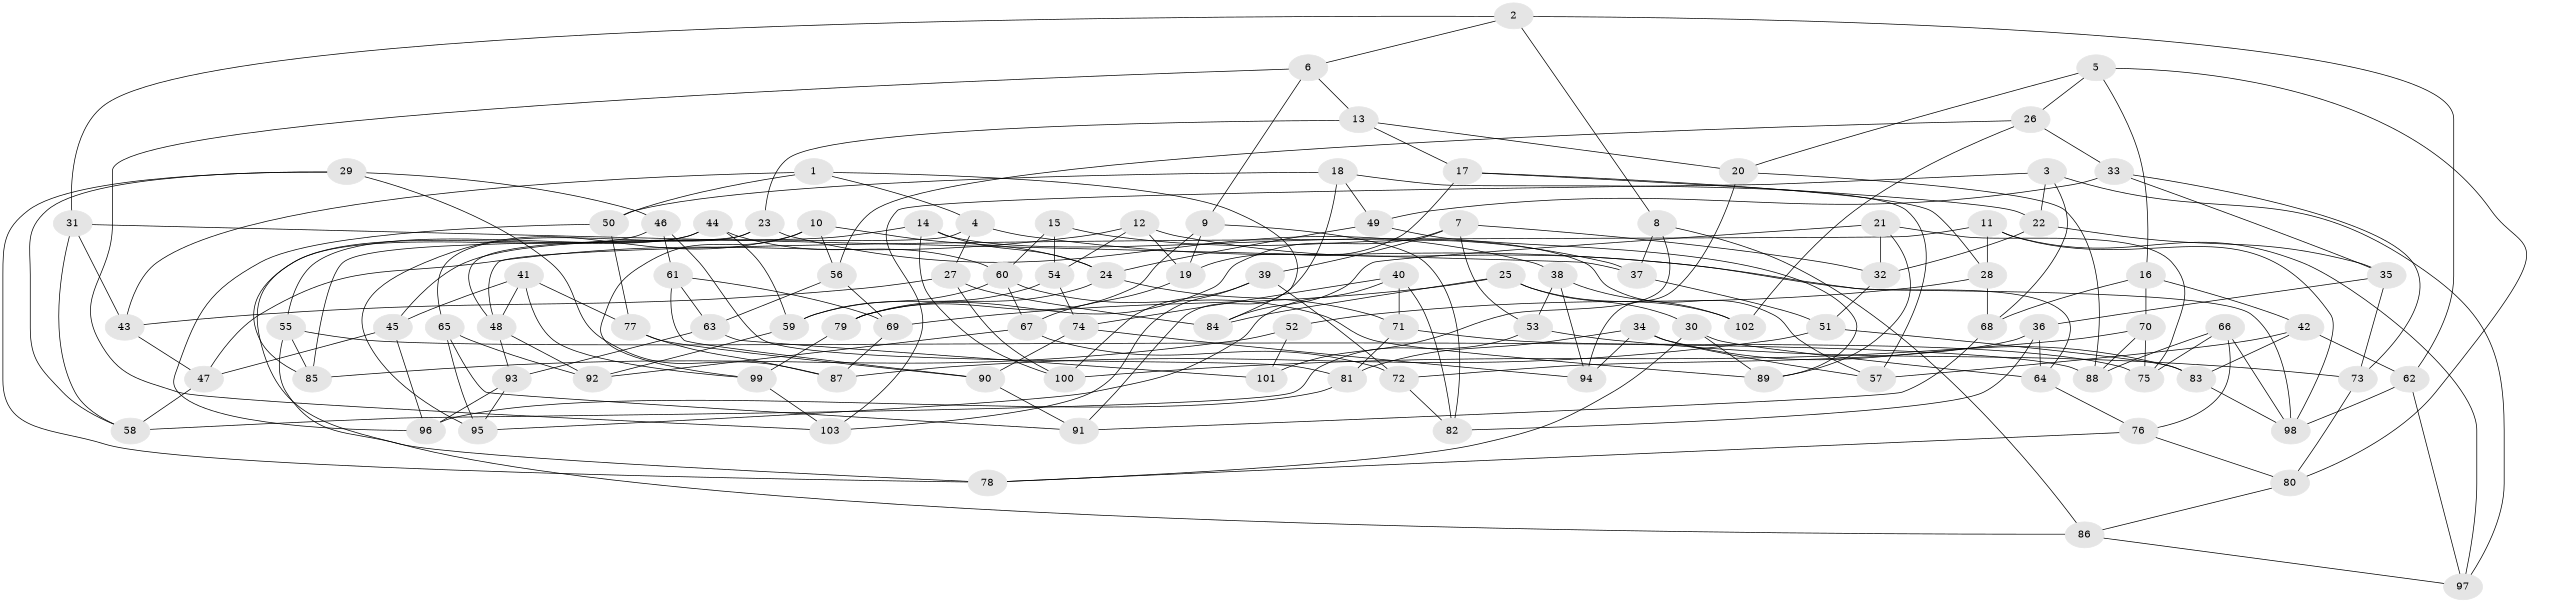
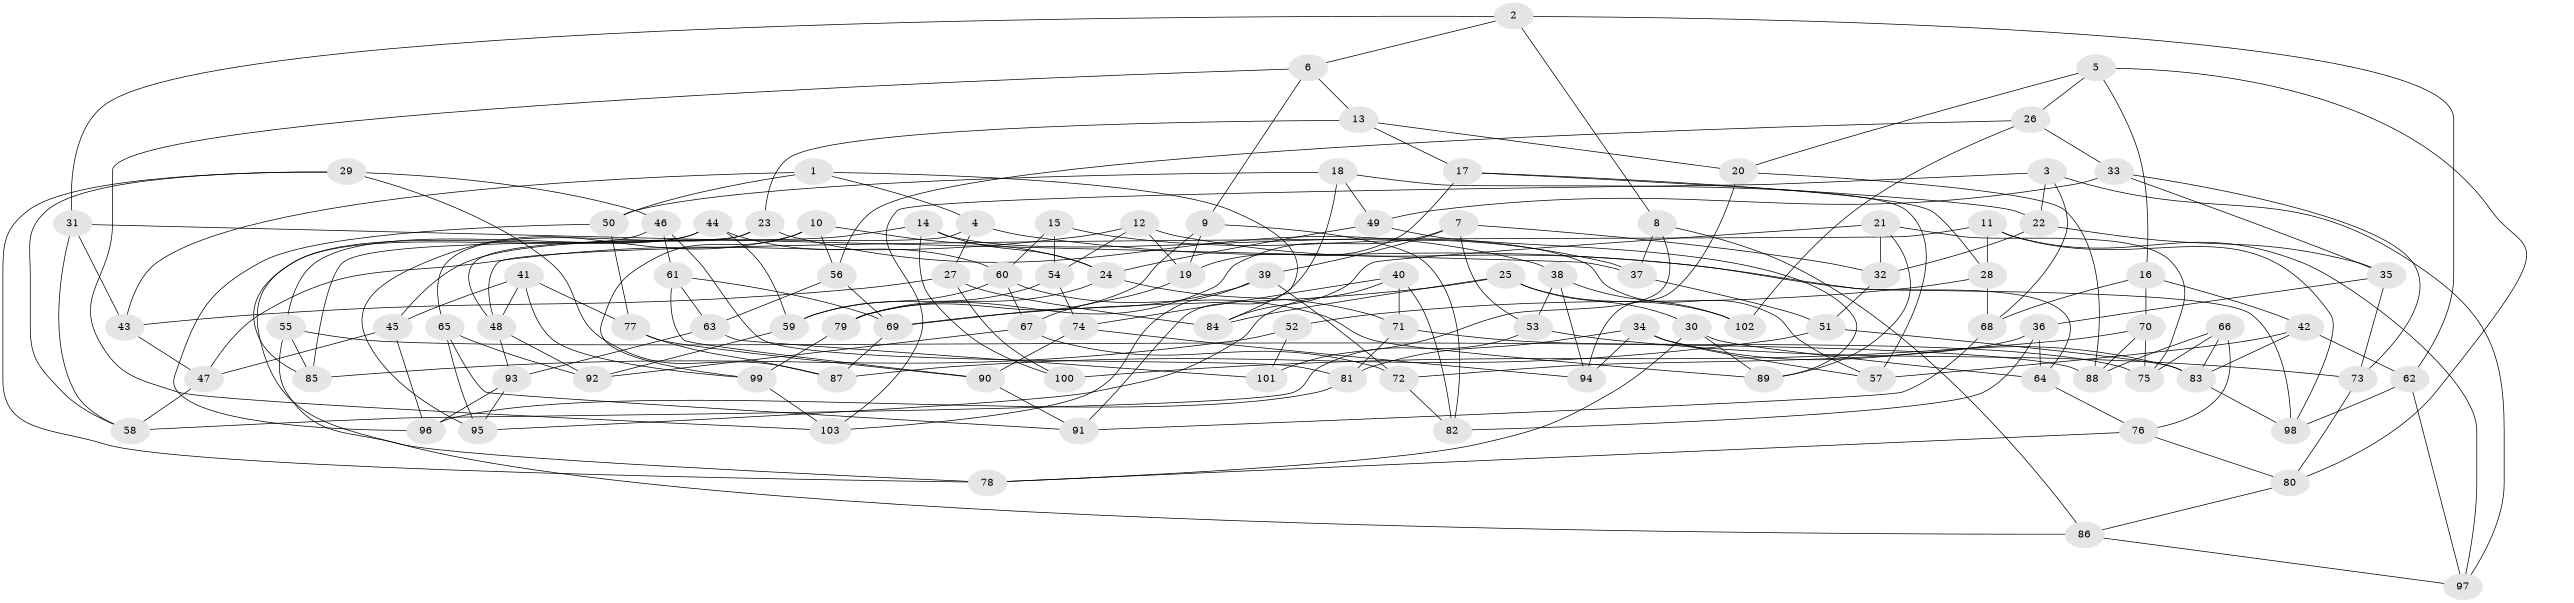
(1123, 324) -> (1082, 308)
(2258, 379) -> (2211, 353)
